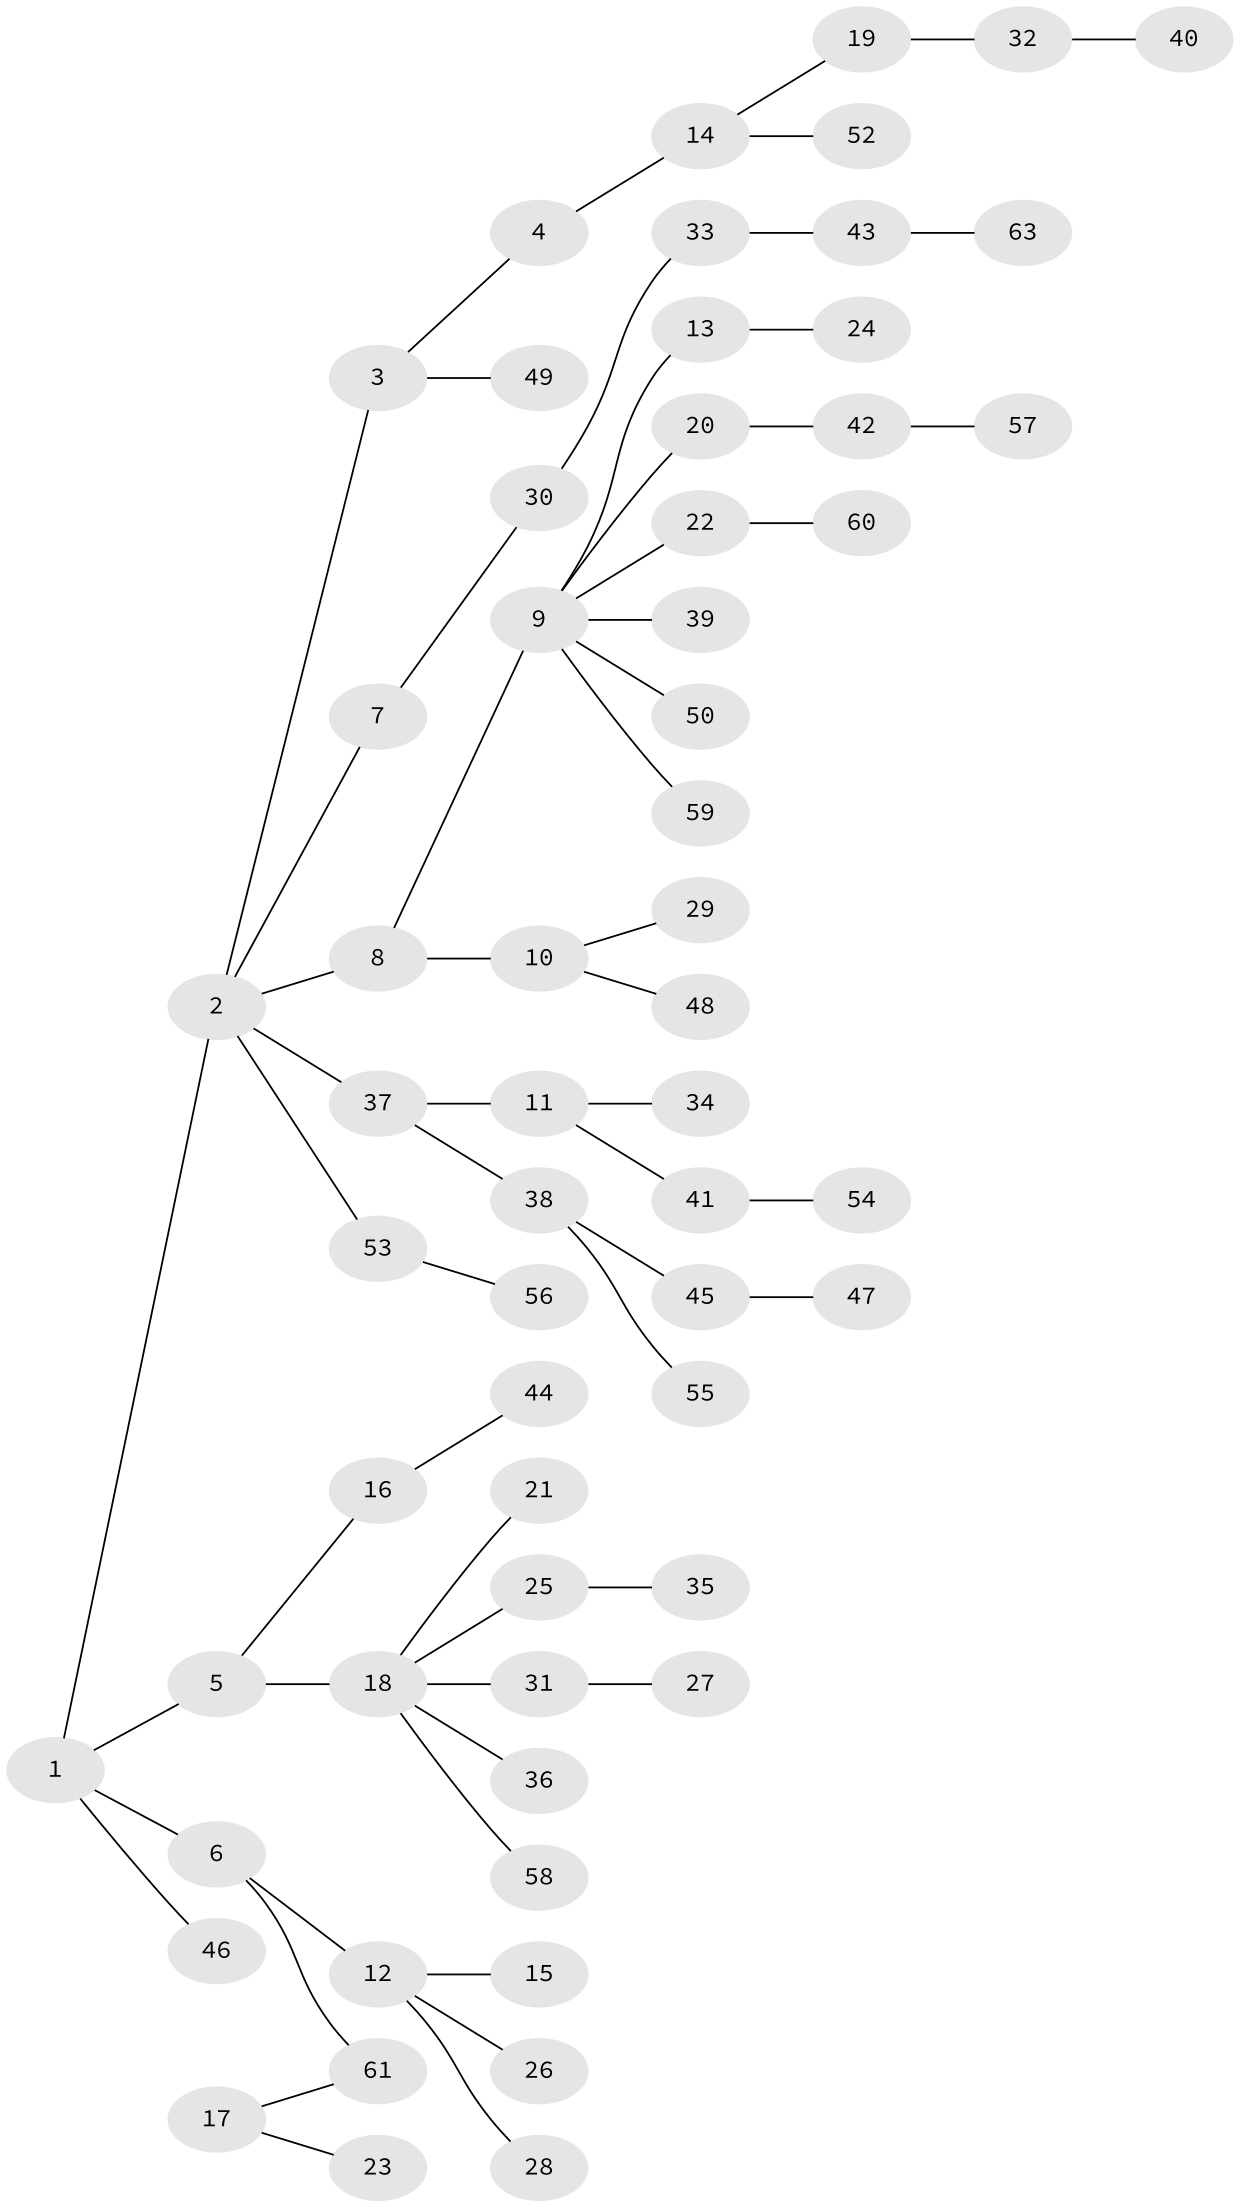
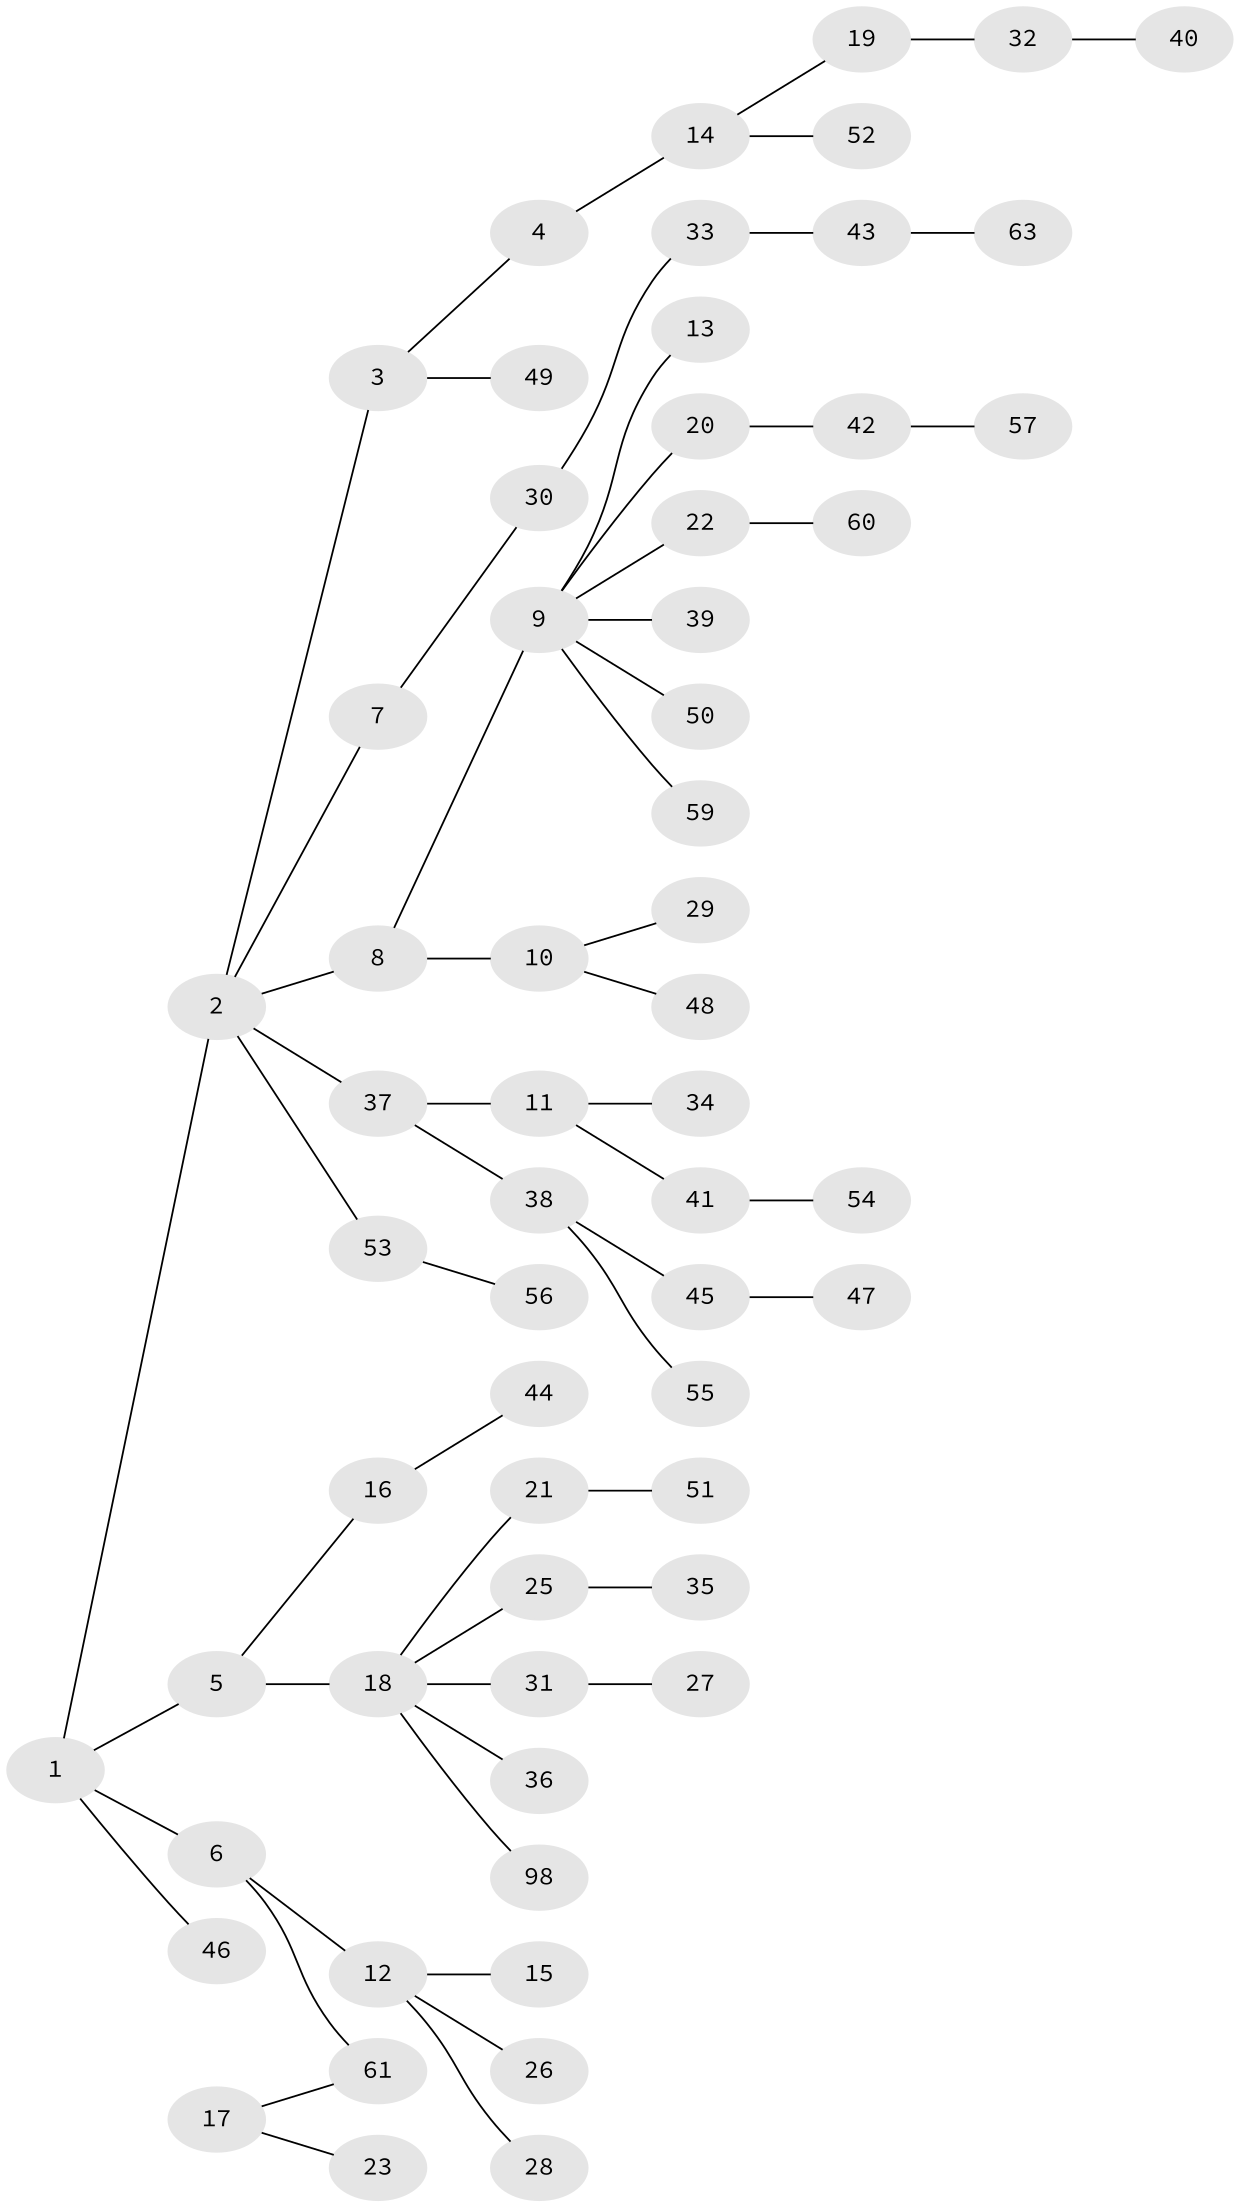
(862, 330) -> none
none -> (701, 1491)
(539, 1878) -> (539, 1878)
